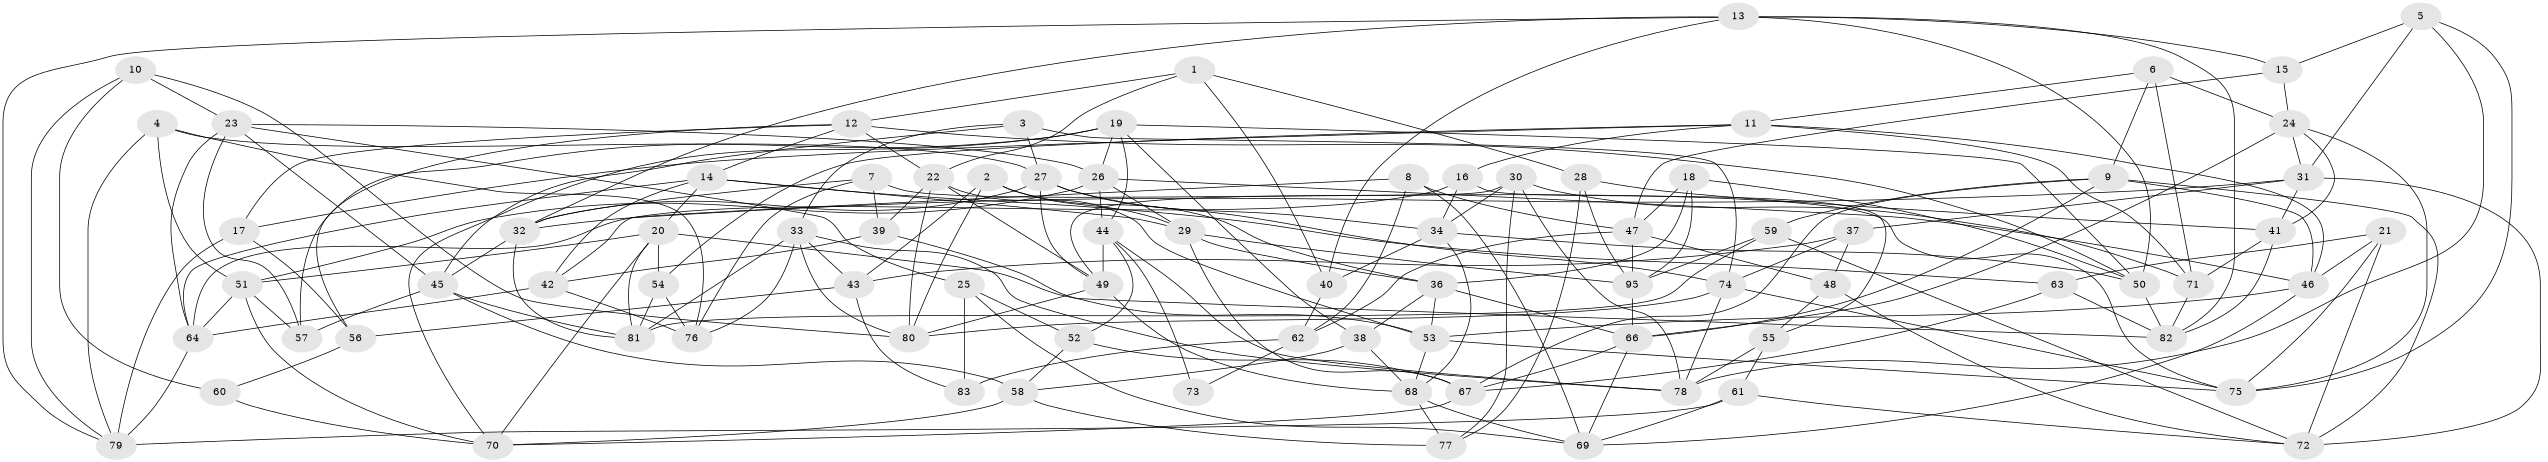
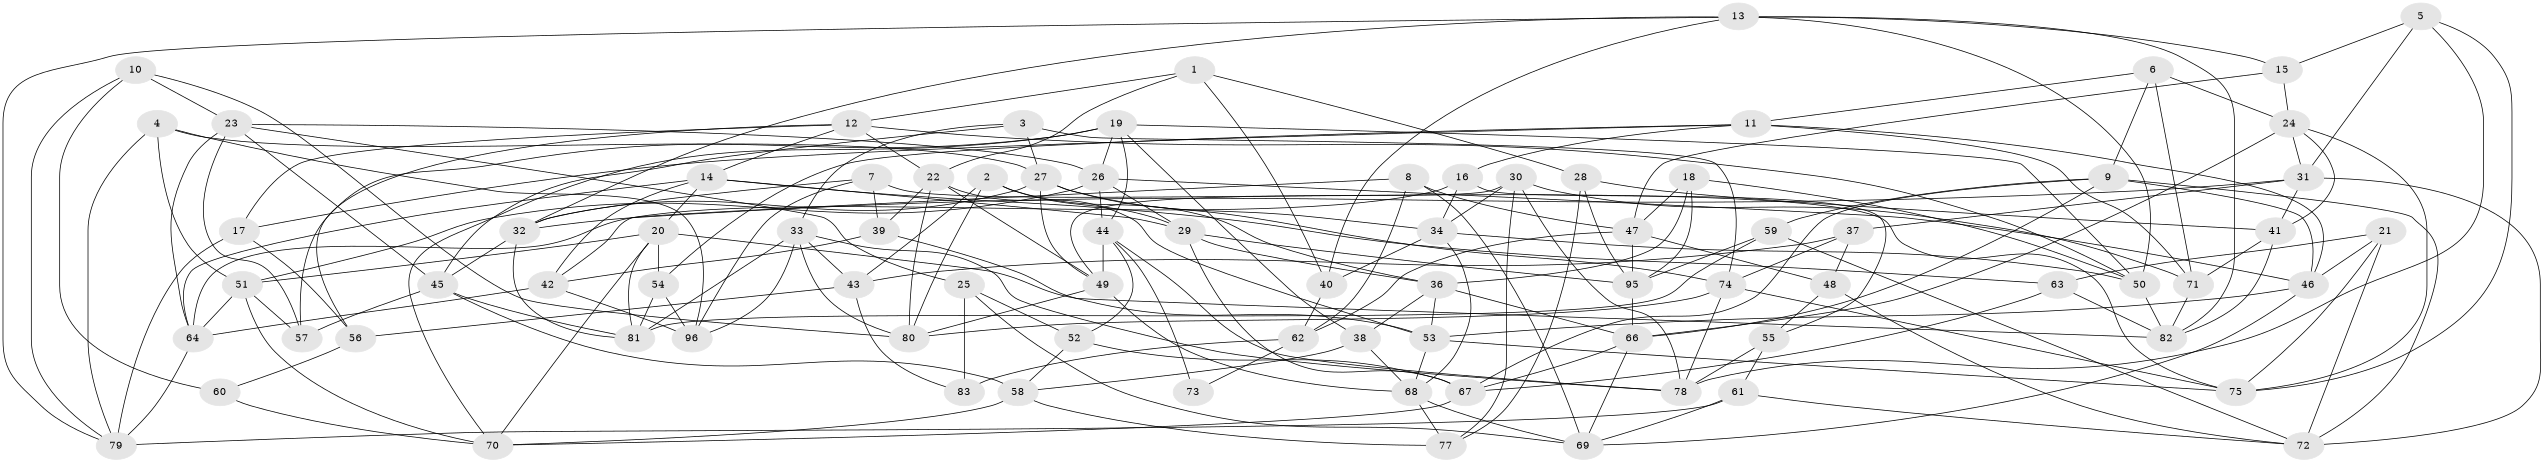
(692, 339) -> (692, 339)
